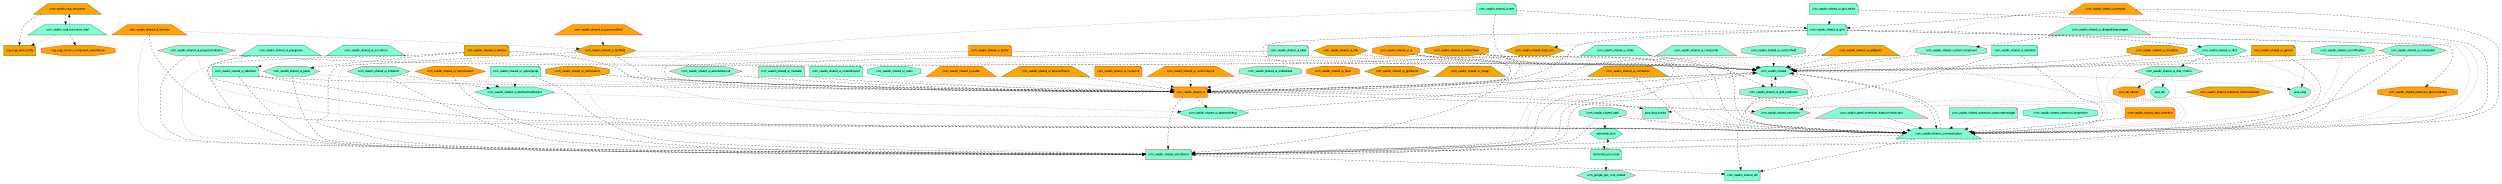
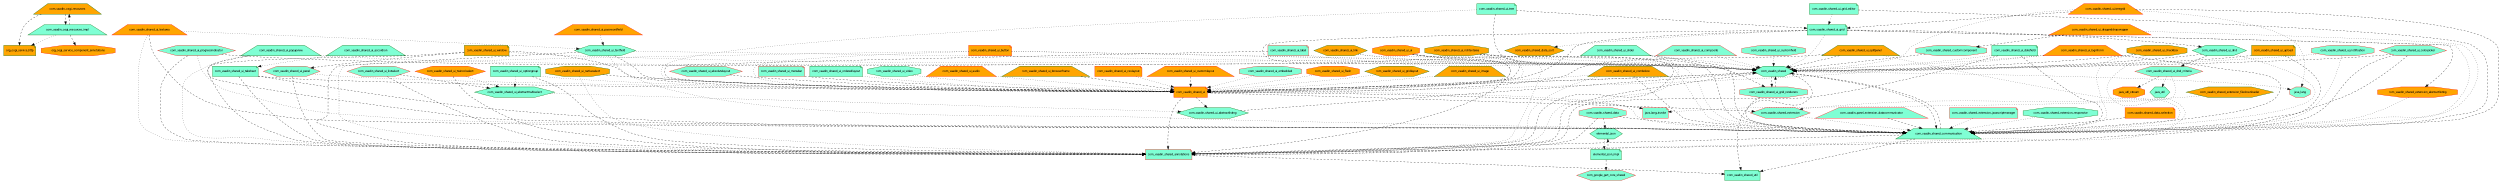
(2100, 30) -> (2100, 30)
(605, 51) -> (605, 51)
none -> (2082, 51)
